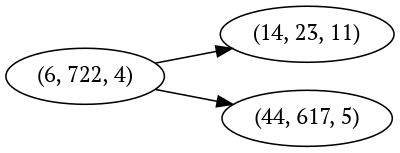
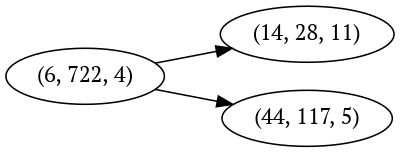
(307, 34) -> (307, 34)
(307, 118) -> (307, 118)
